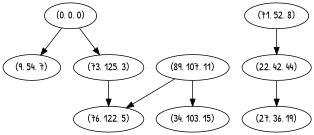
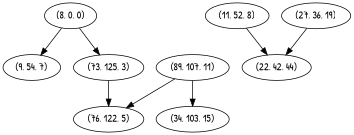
(71, 16) -> (71, 16)
(277, 16) -> (237, 16)
(277, 90) -> (299, 39)
